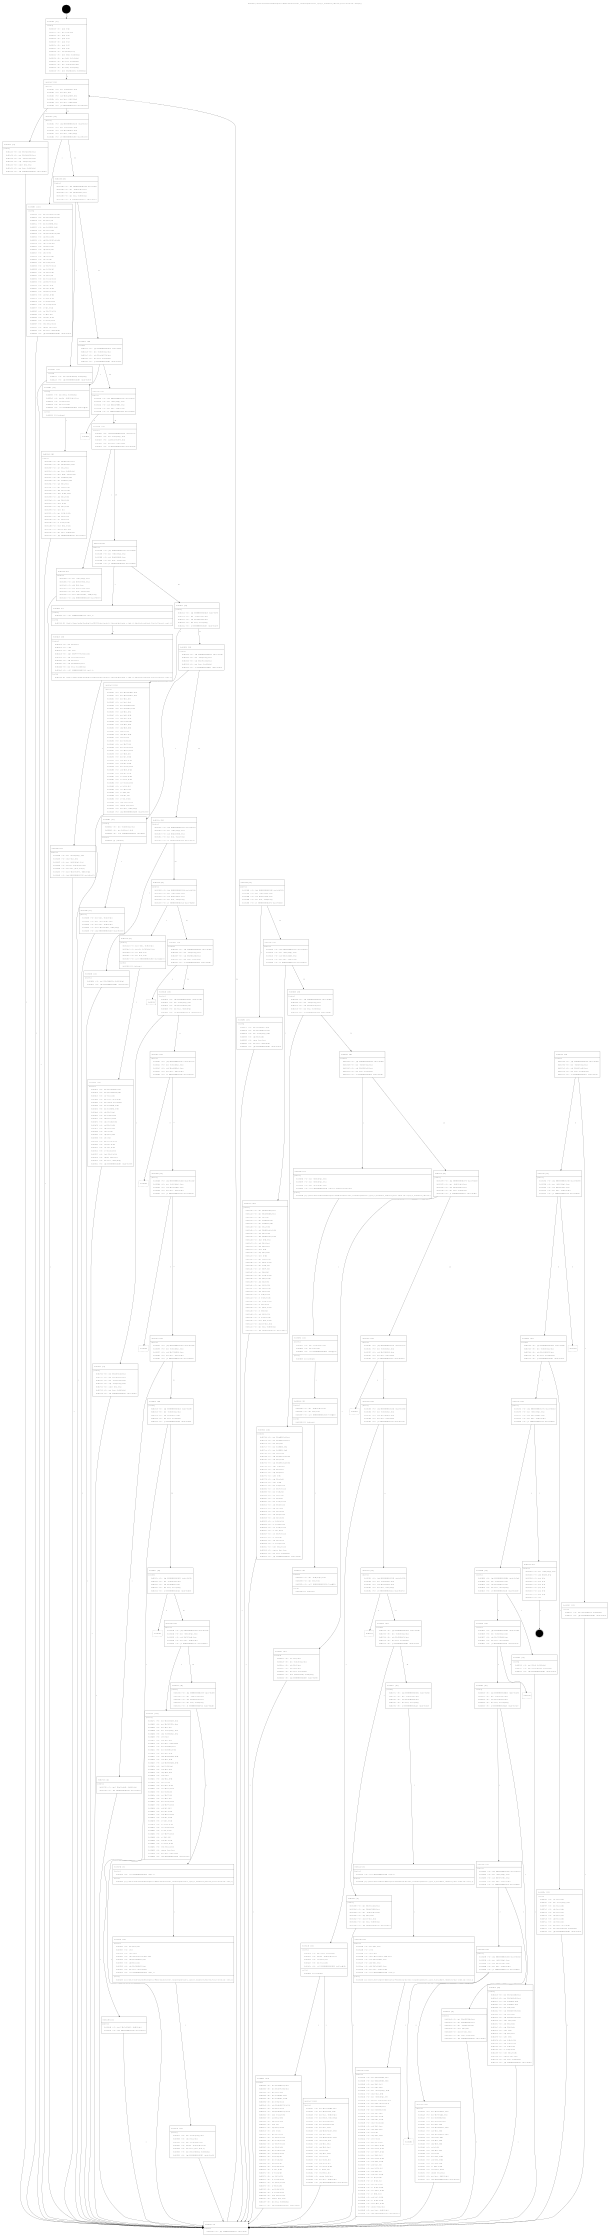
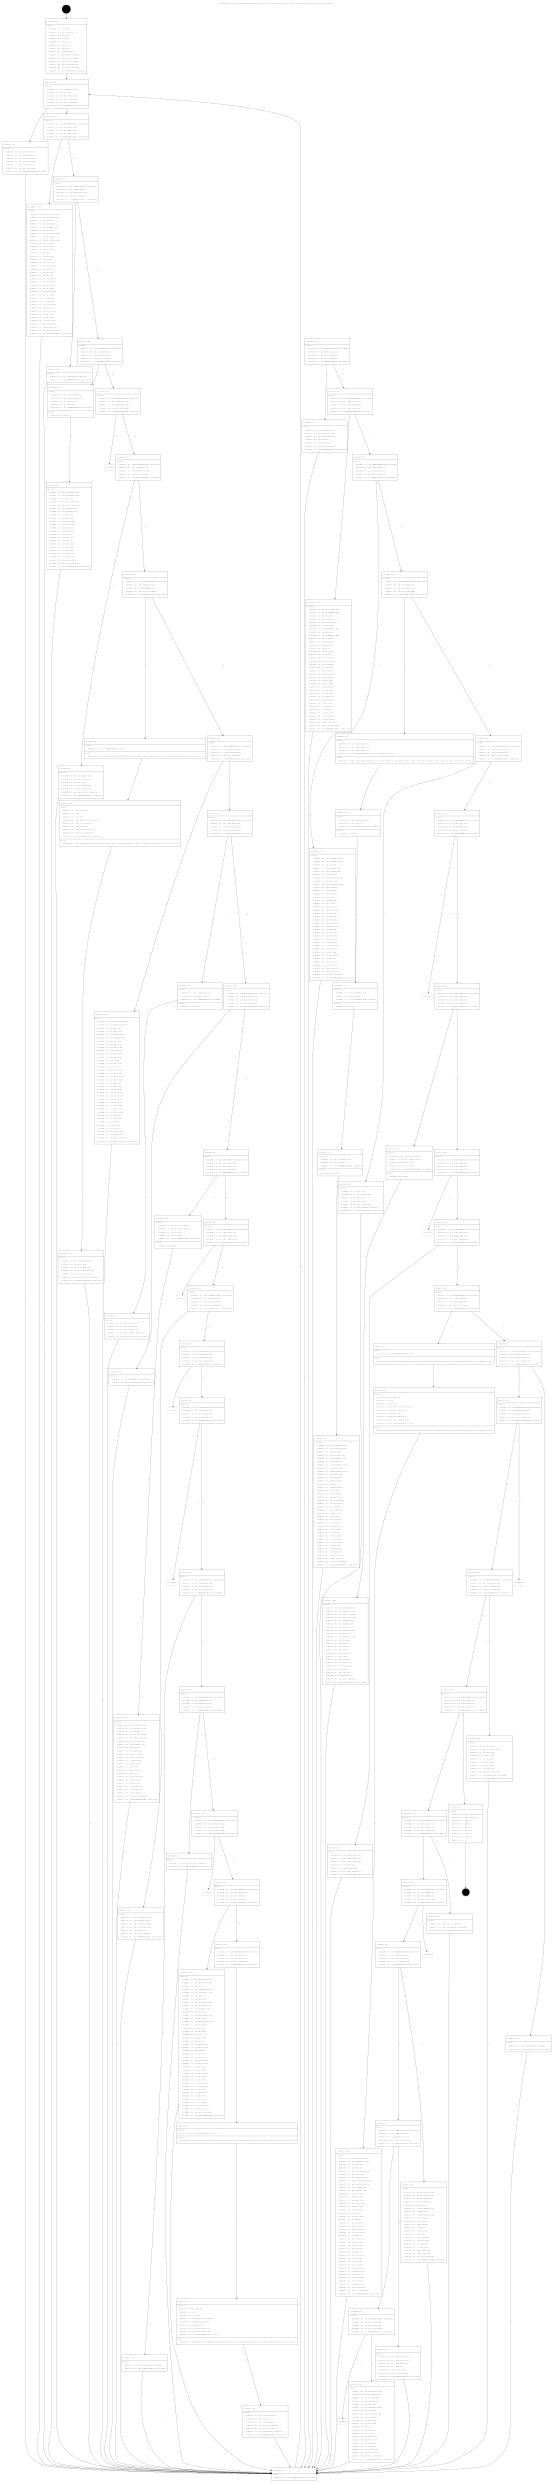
none -> (488, 1326)
(308, 2025) -> (337, 1305)
